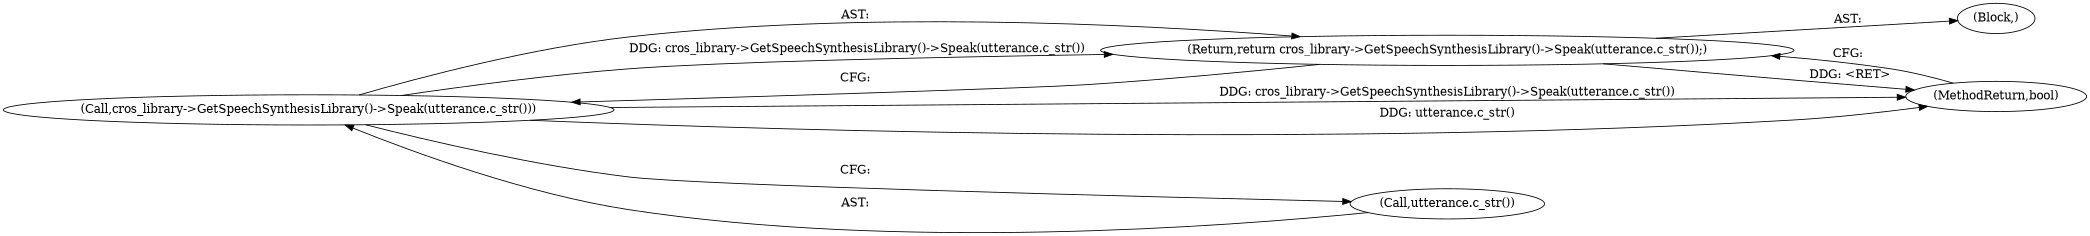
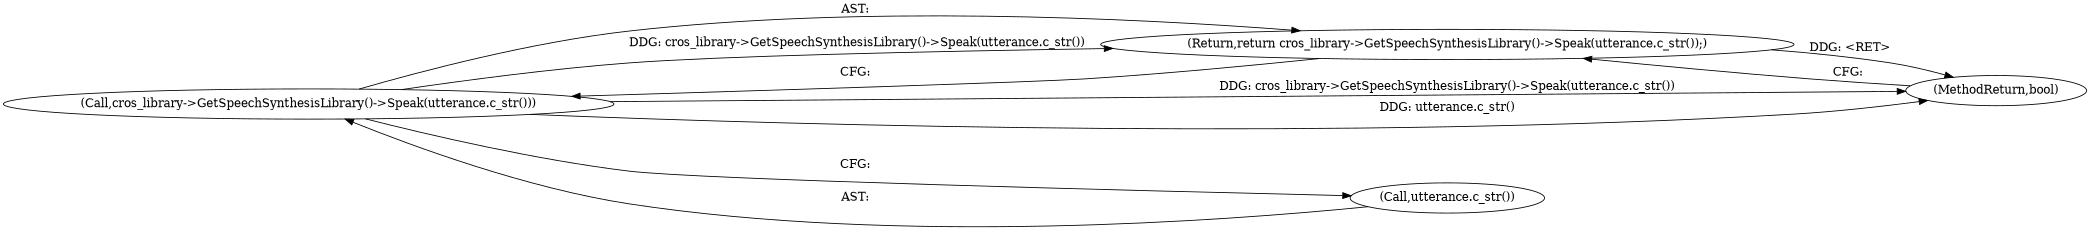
(1996, 18) -> none
